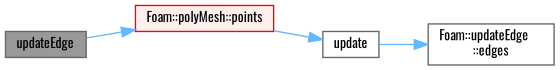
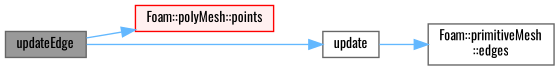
(291, 34) -> (198, 44)
(491, 44) -> (491, 44)
